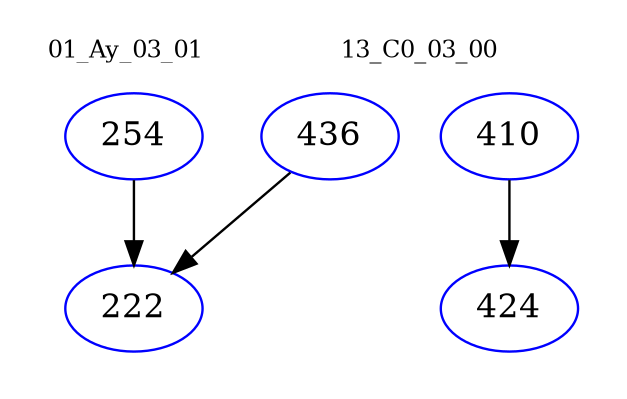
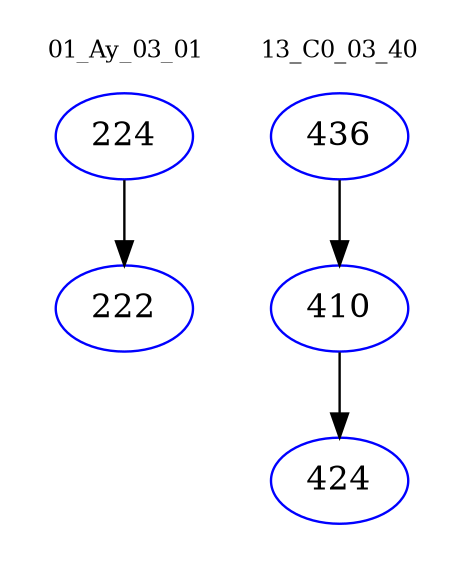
(420, 51) -> (340, 51)
(134, 136) -> (124, 136)
(258, 200) -> (340, 211)
